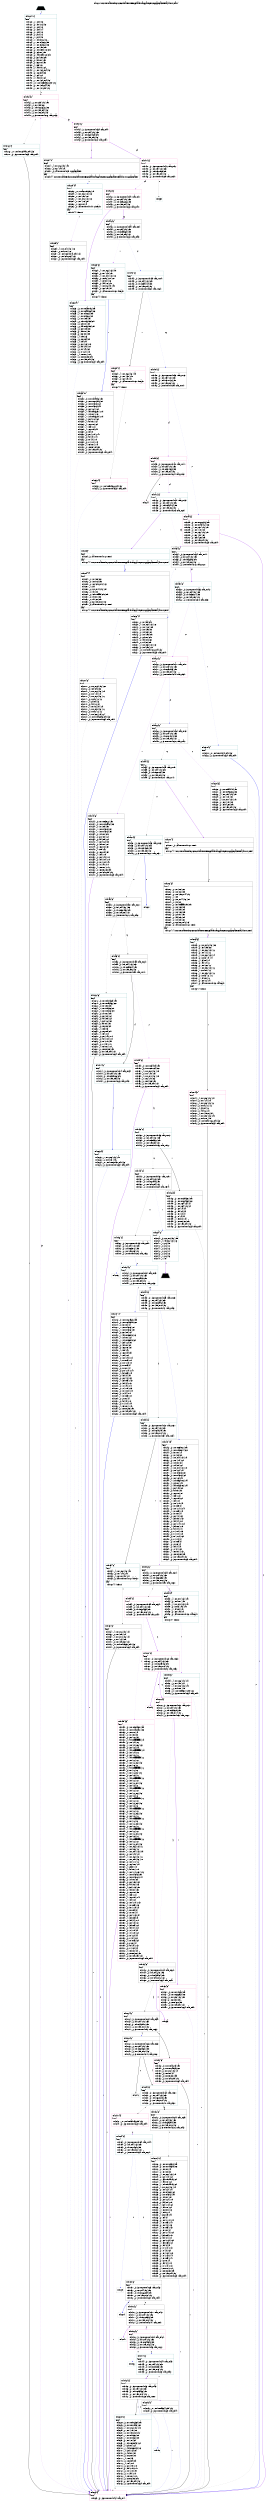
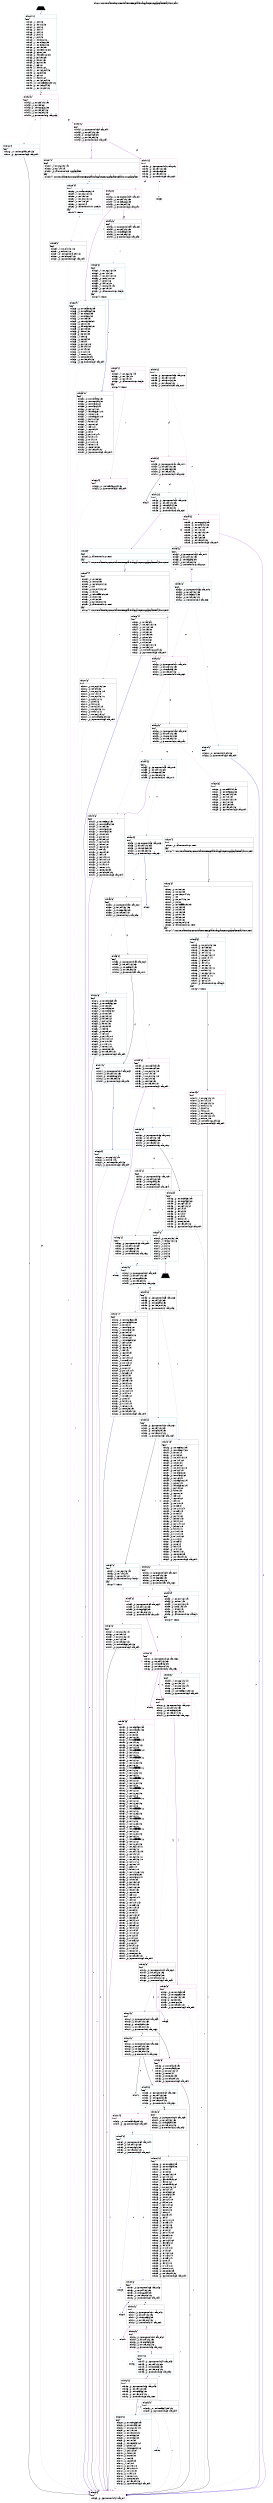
(145, 281) -> none
(184, 809) -> (144, 804)
